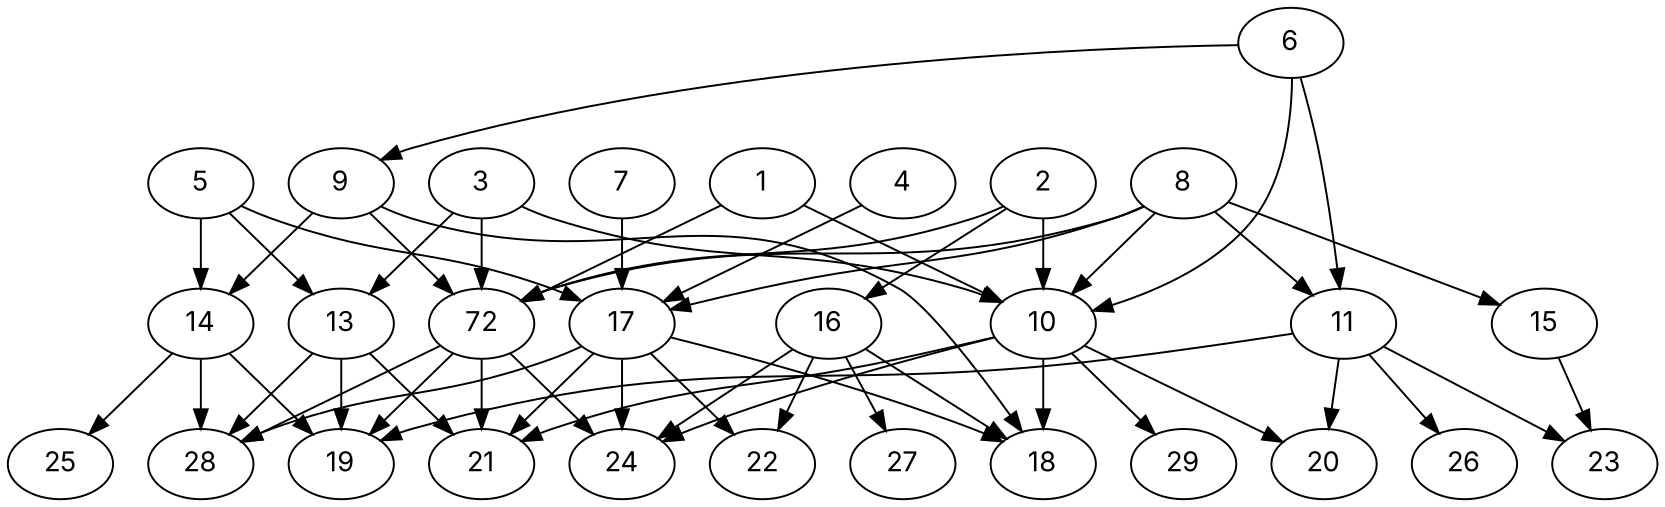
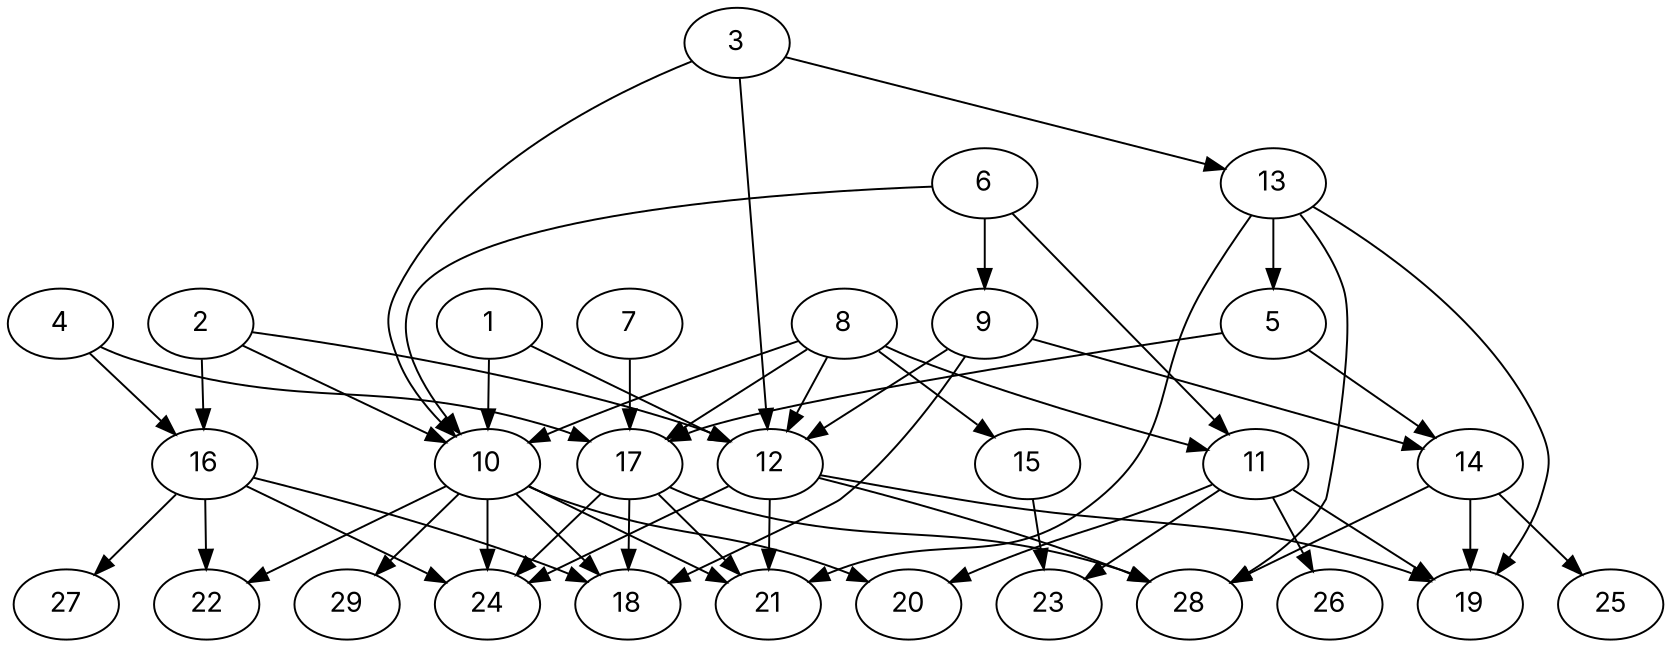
(262, 245) -> (1273, 244)
(482, 324) -> (770, 464)
none -> (125, 387)
(685, 387) -> (361, 528)
